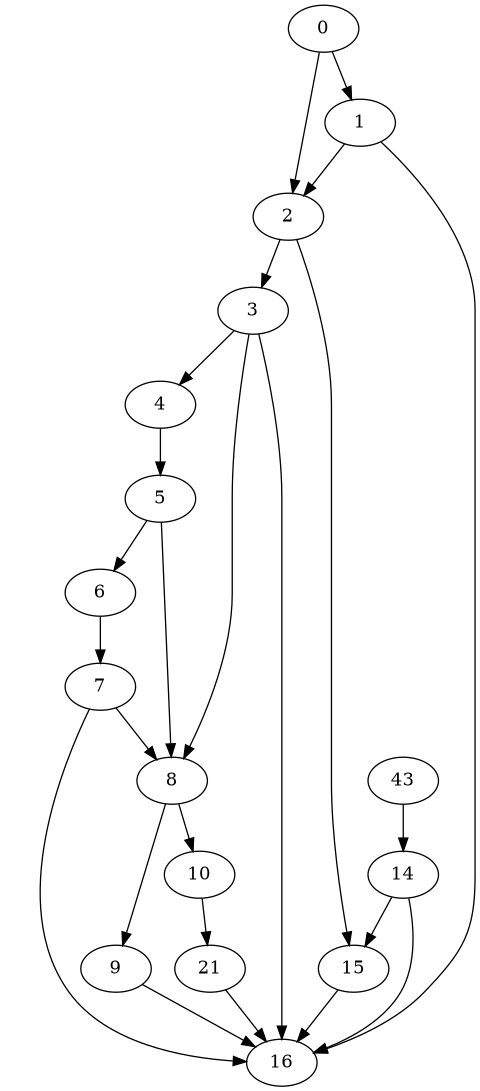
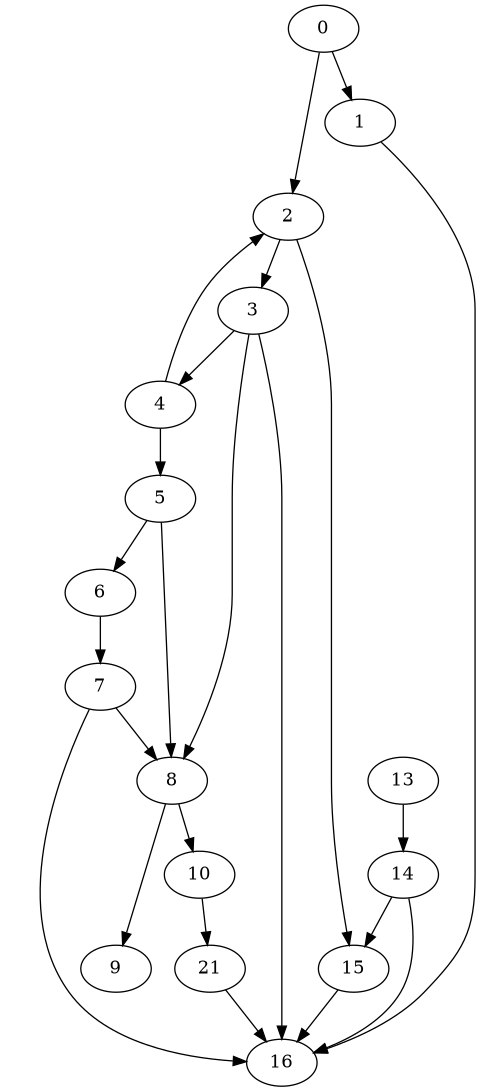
(328, 165) -> (196, 303)
(403, 781) -> (403, 781)
(193, 1012) -> none
